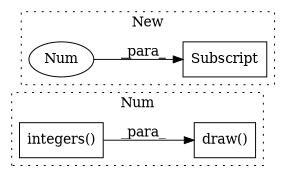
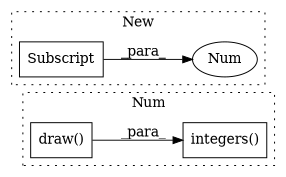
(133, 59) -> (143, 59)
(144, 140) -> (133, 140)
